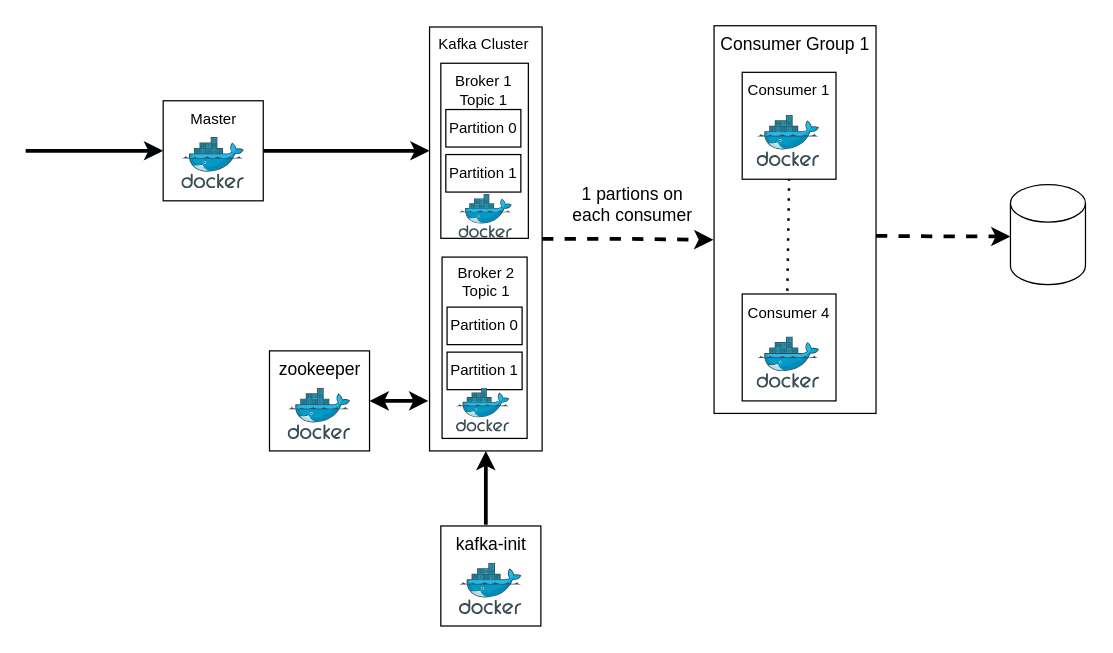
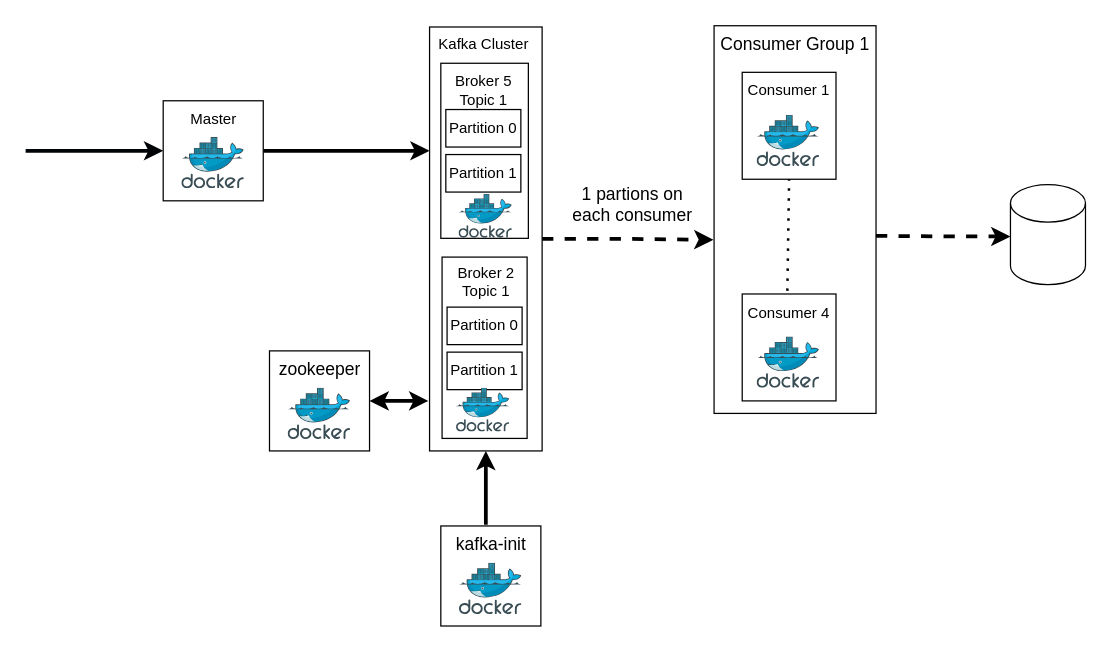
(484, 91) -> (484, 91)
